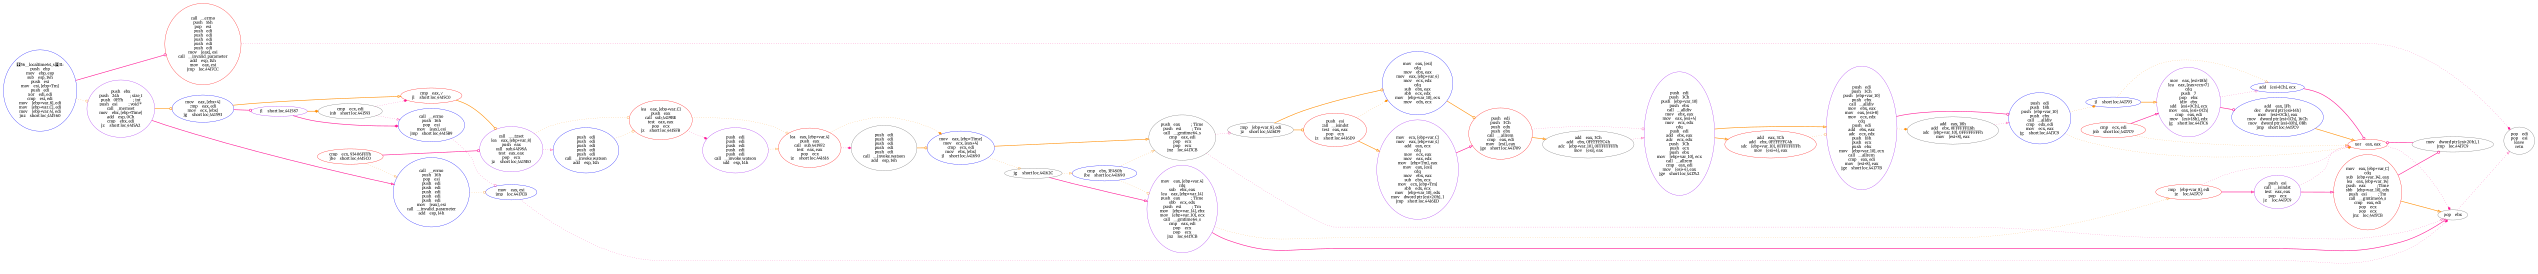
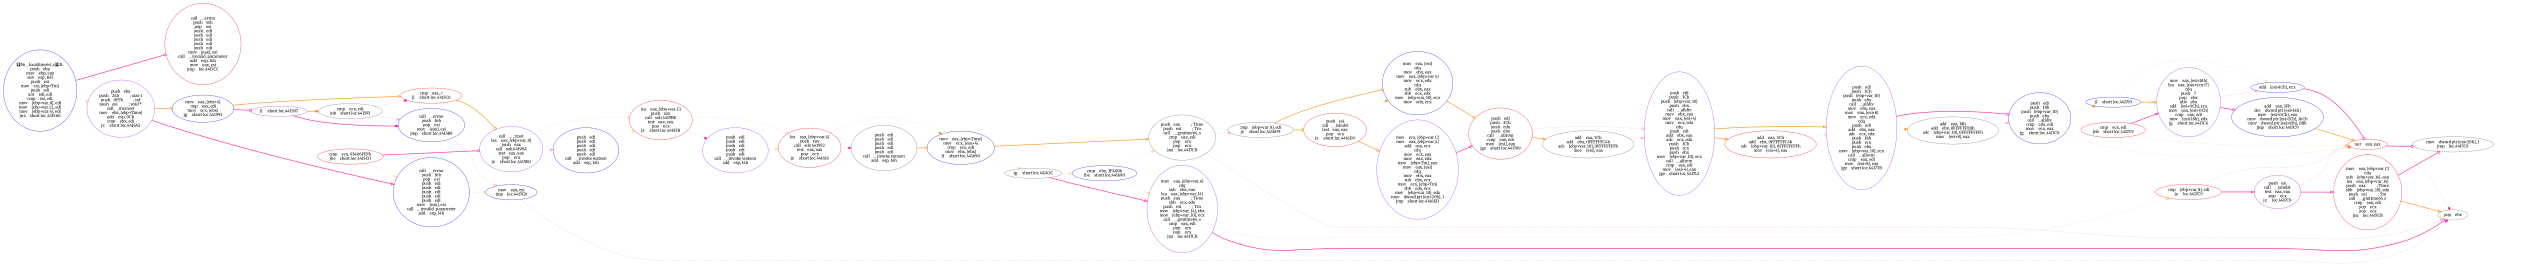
(2519, 141) -> none
(2401, 143) -> (2399, 146)
